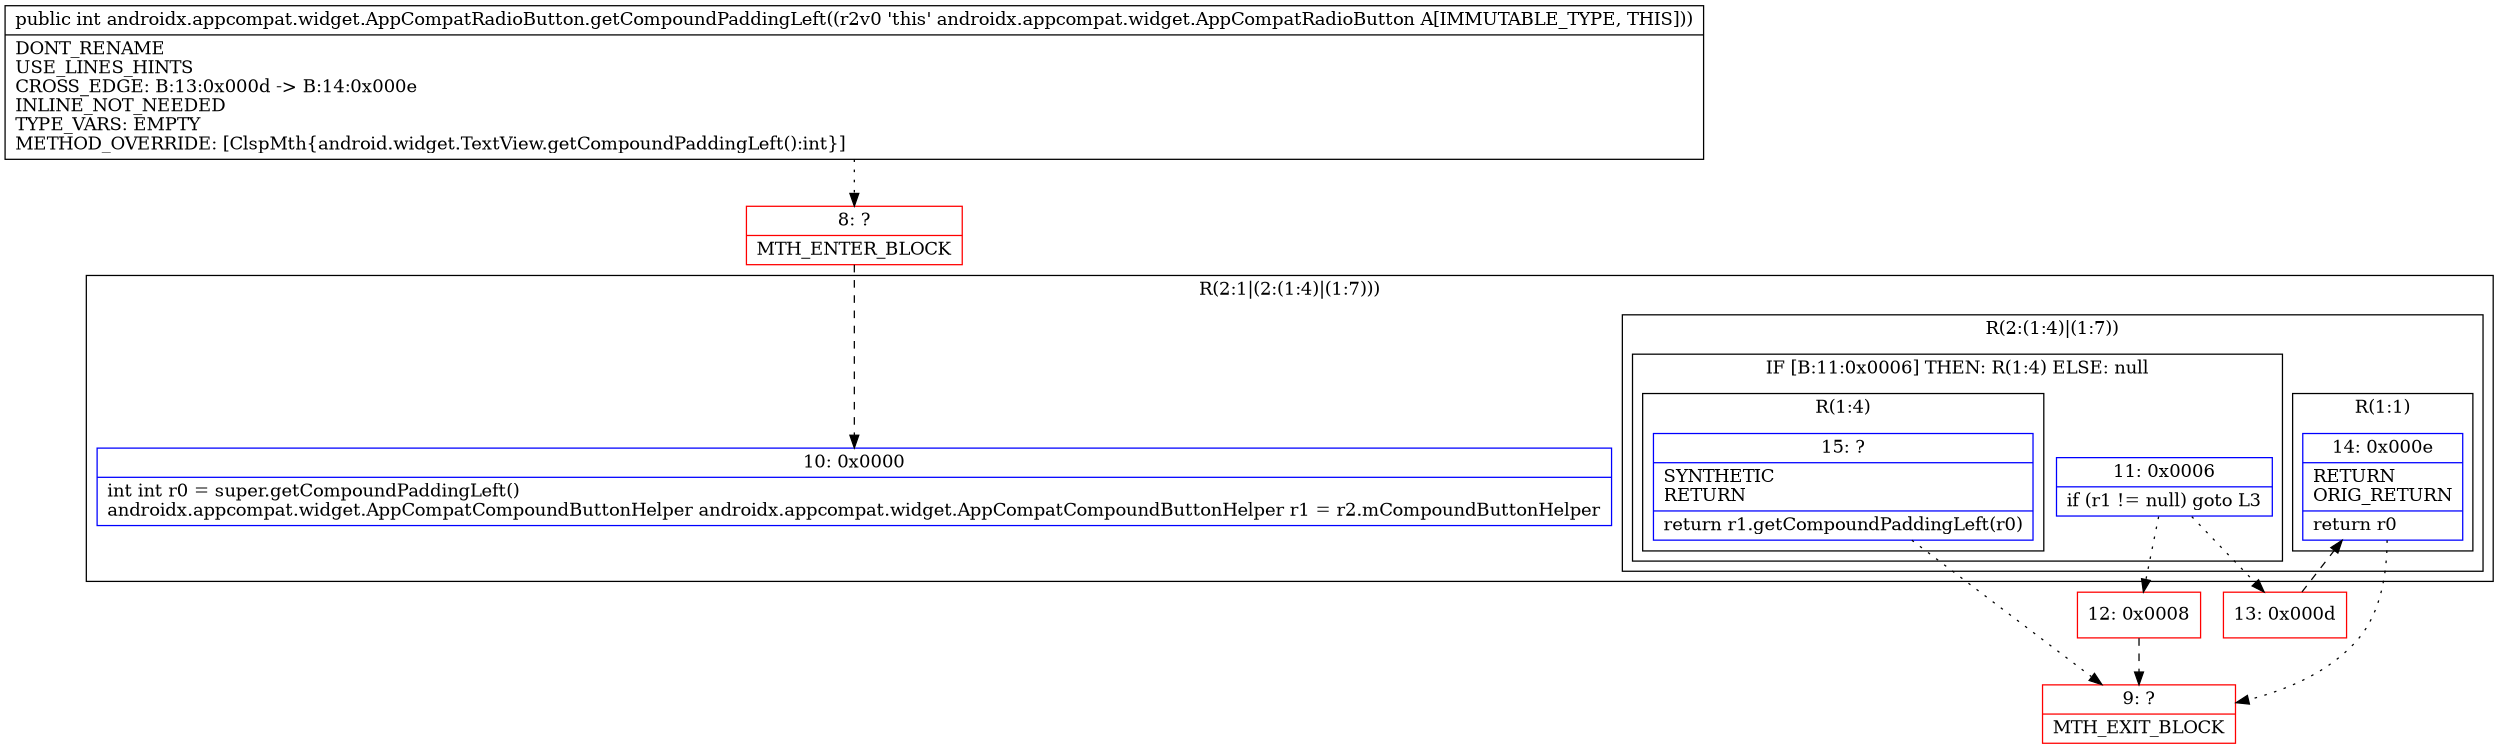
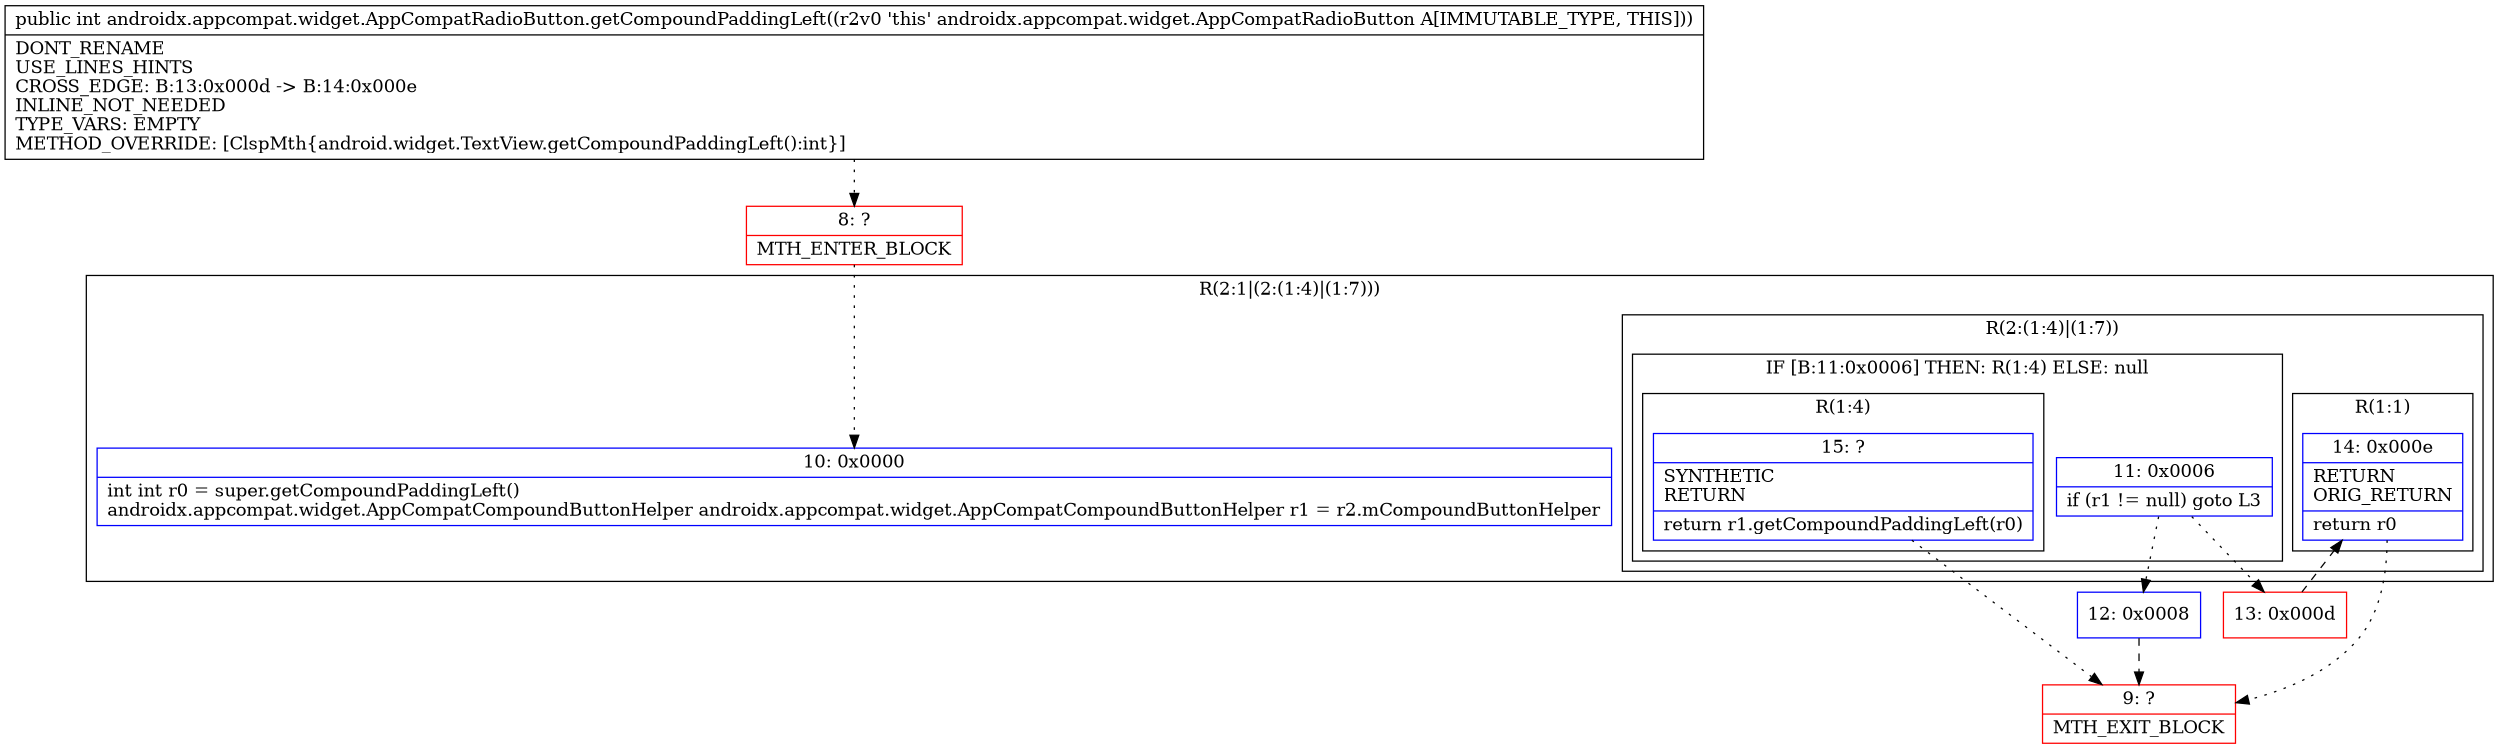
(854, 350) -> (854, 350)
(2139, 615) -> (2139, 615)
